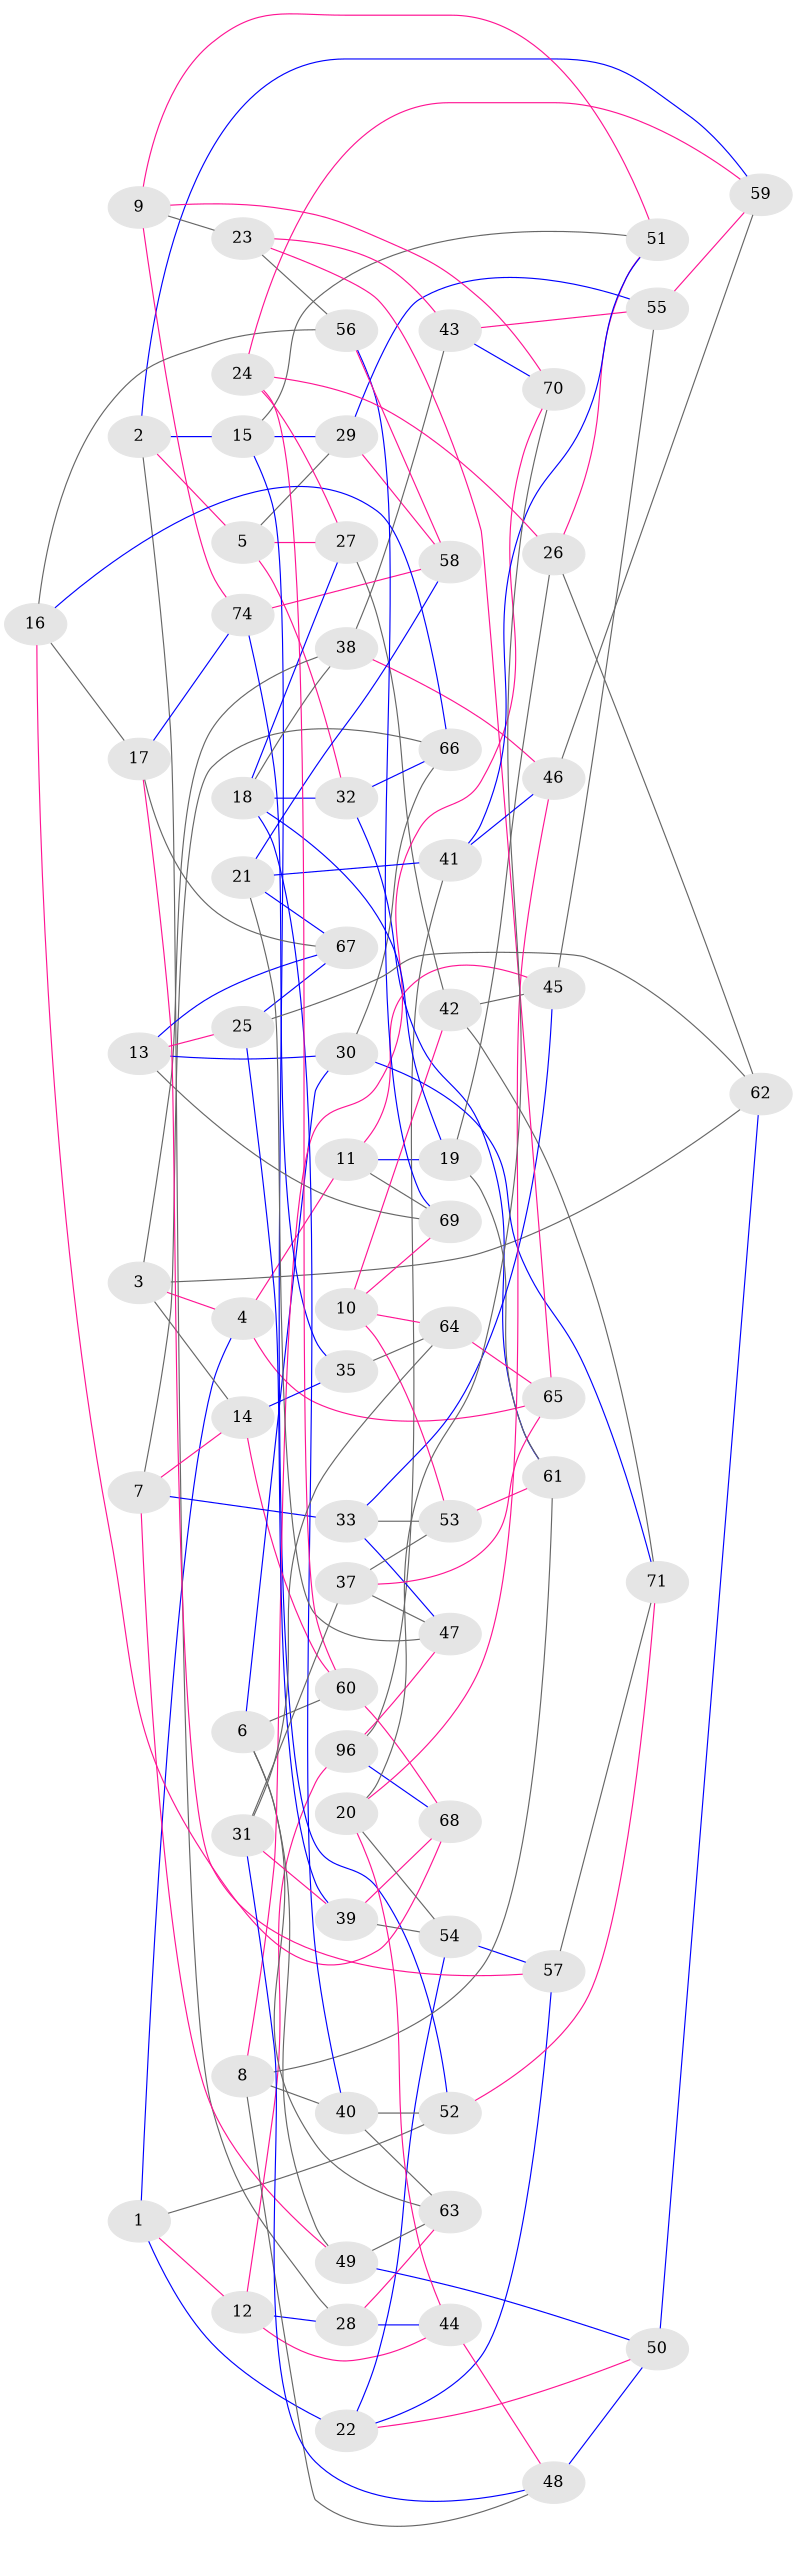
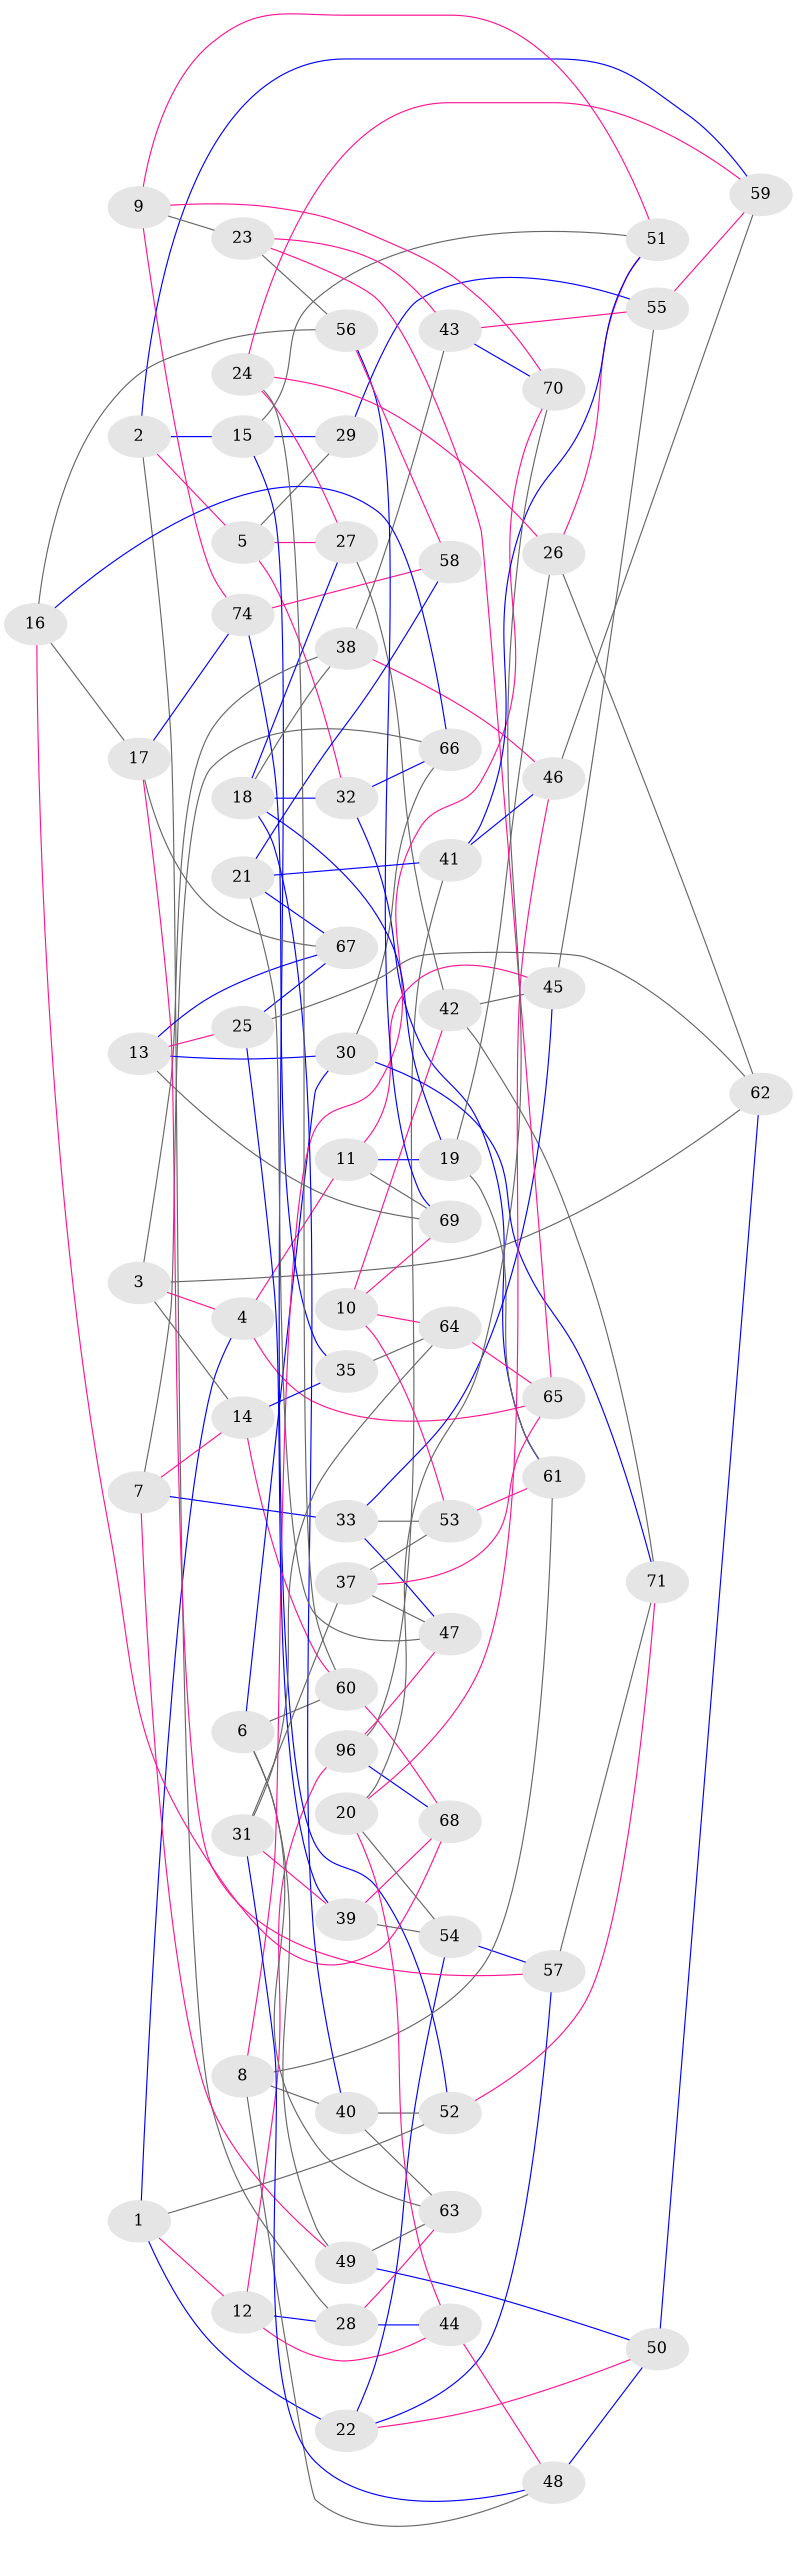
(395, 495) -> none
(304, 933) -> (304, 933)
